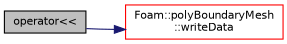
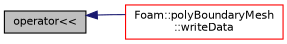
(100, 29) -> (111, 15)
